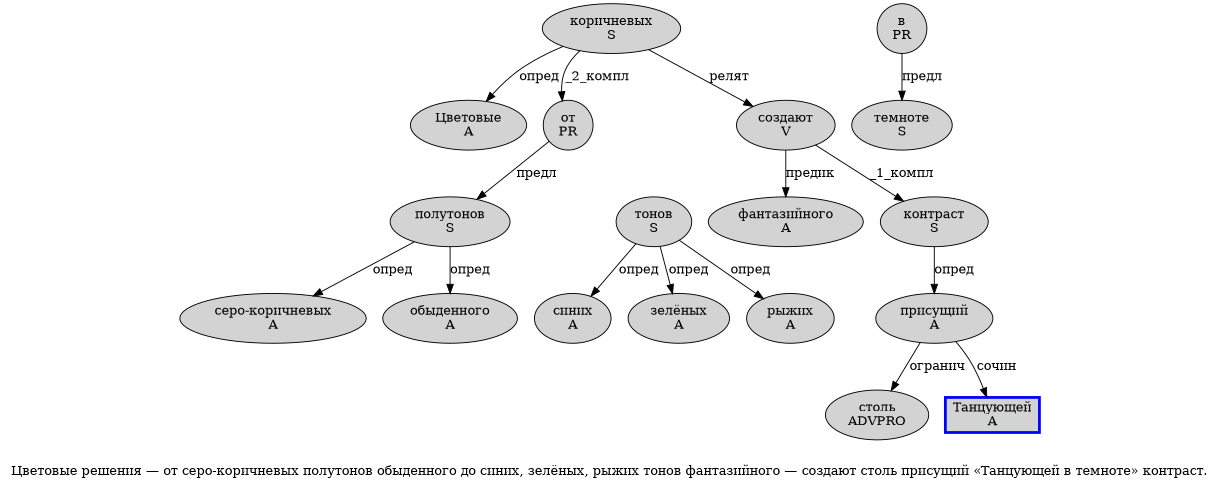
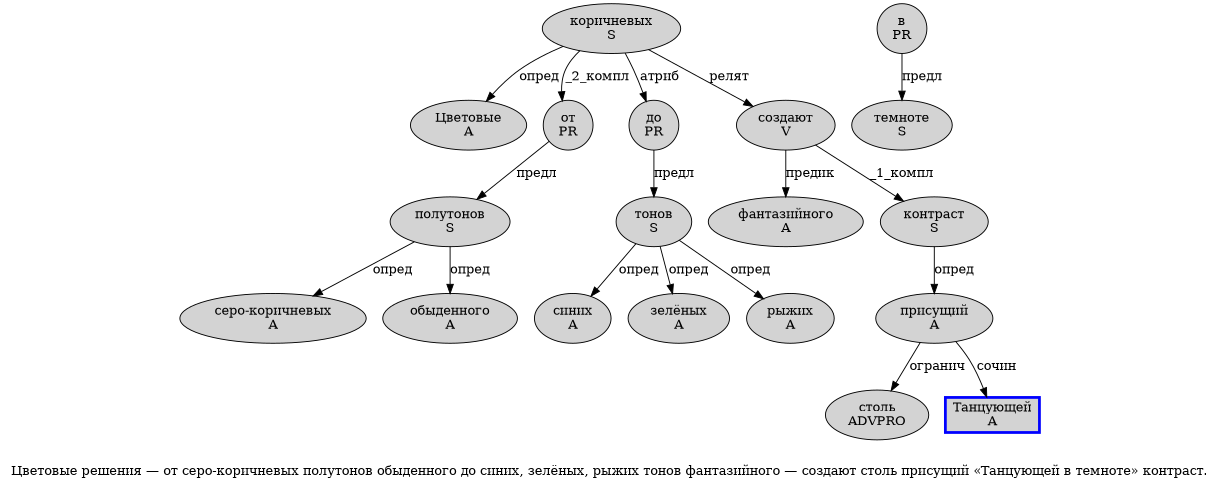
none -> (654, 125)
